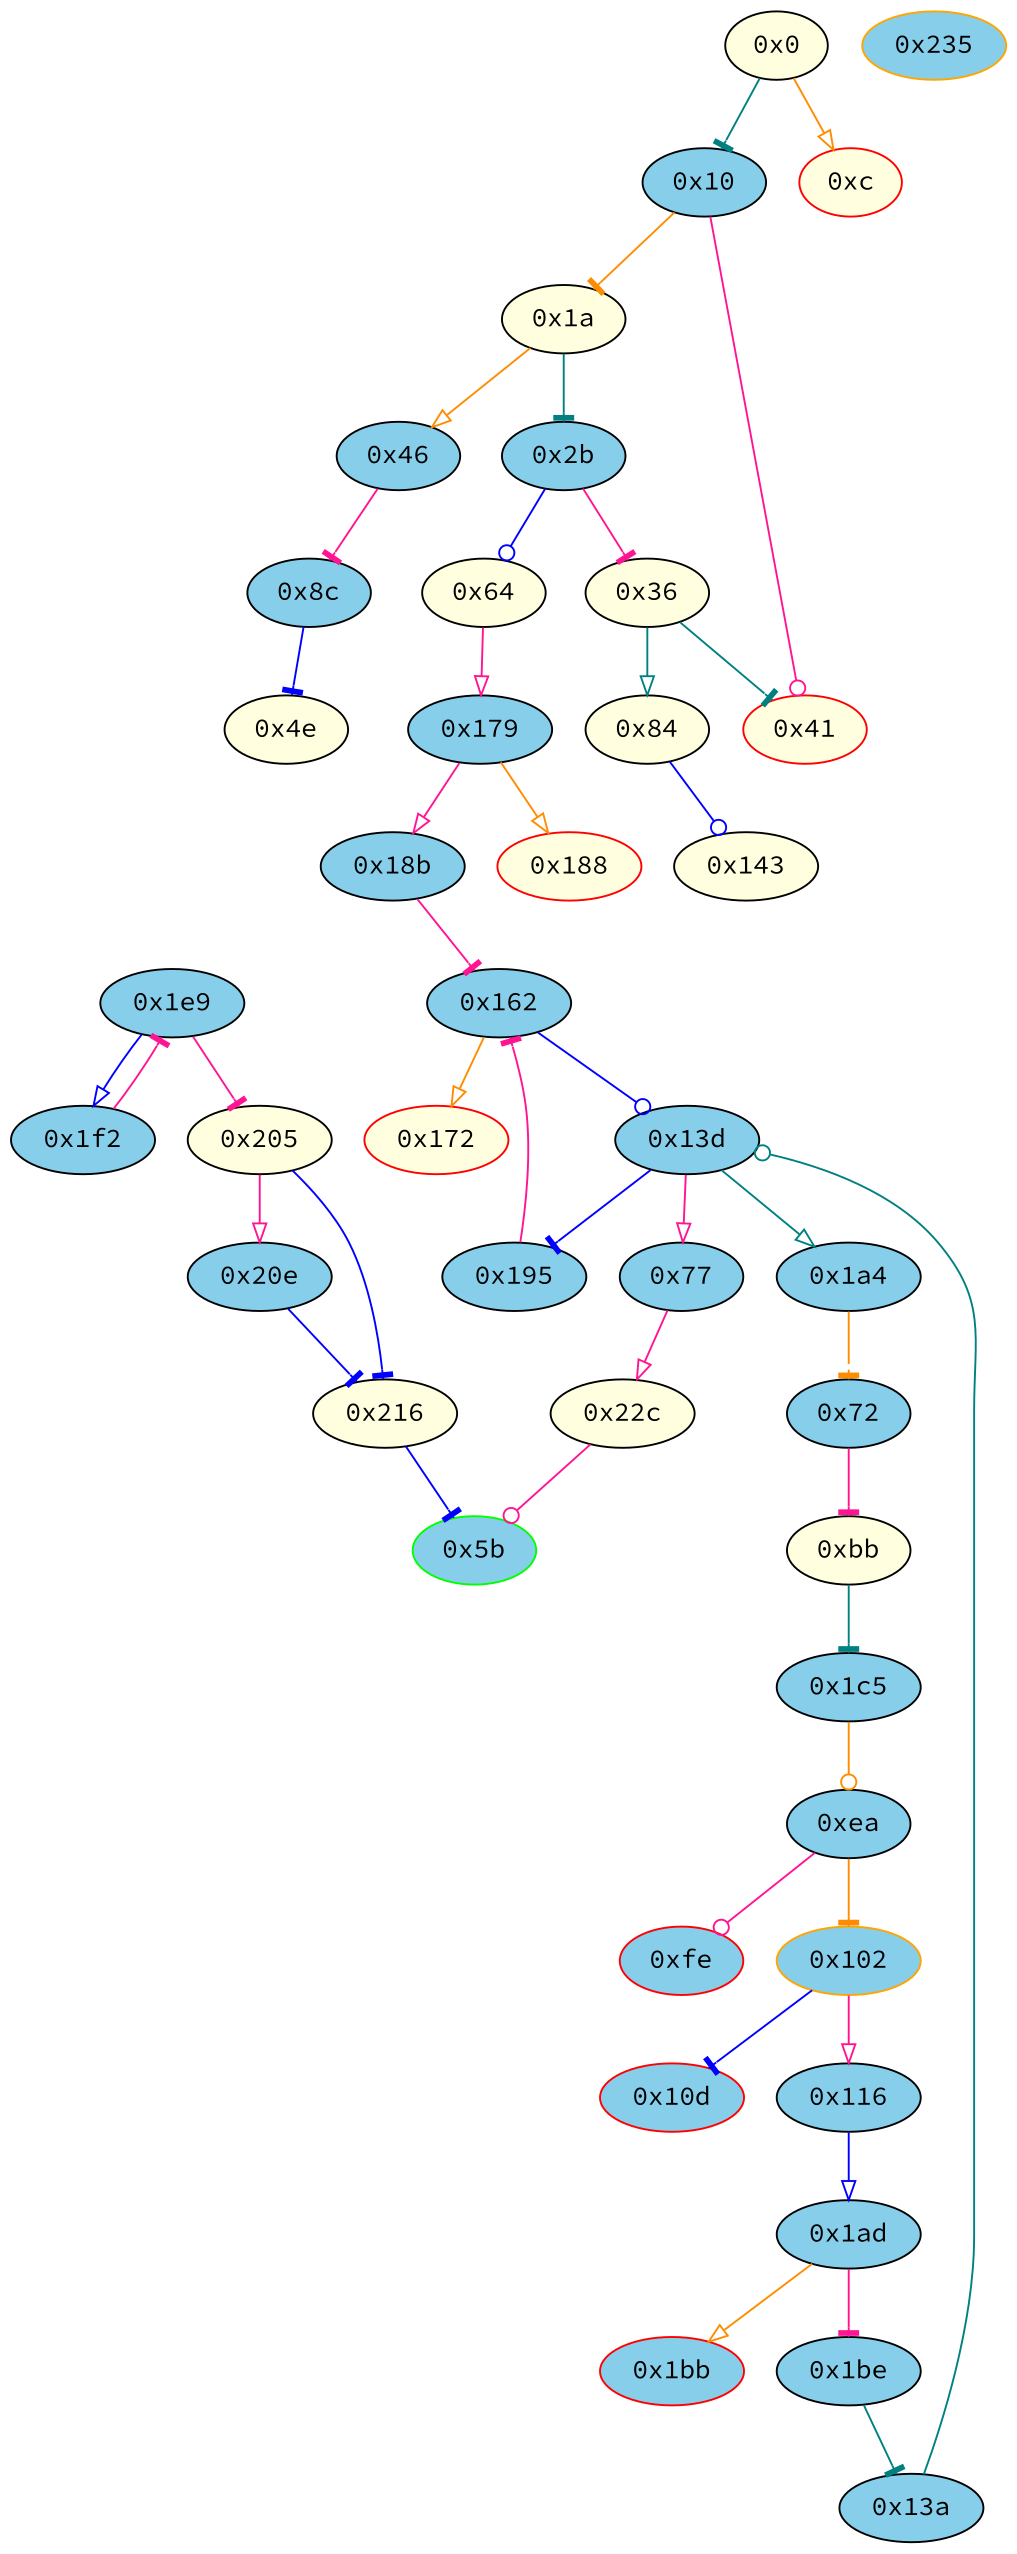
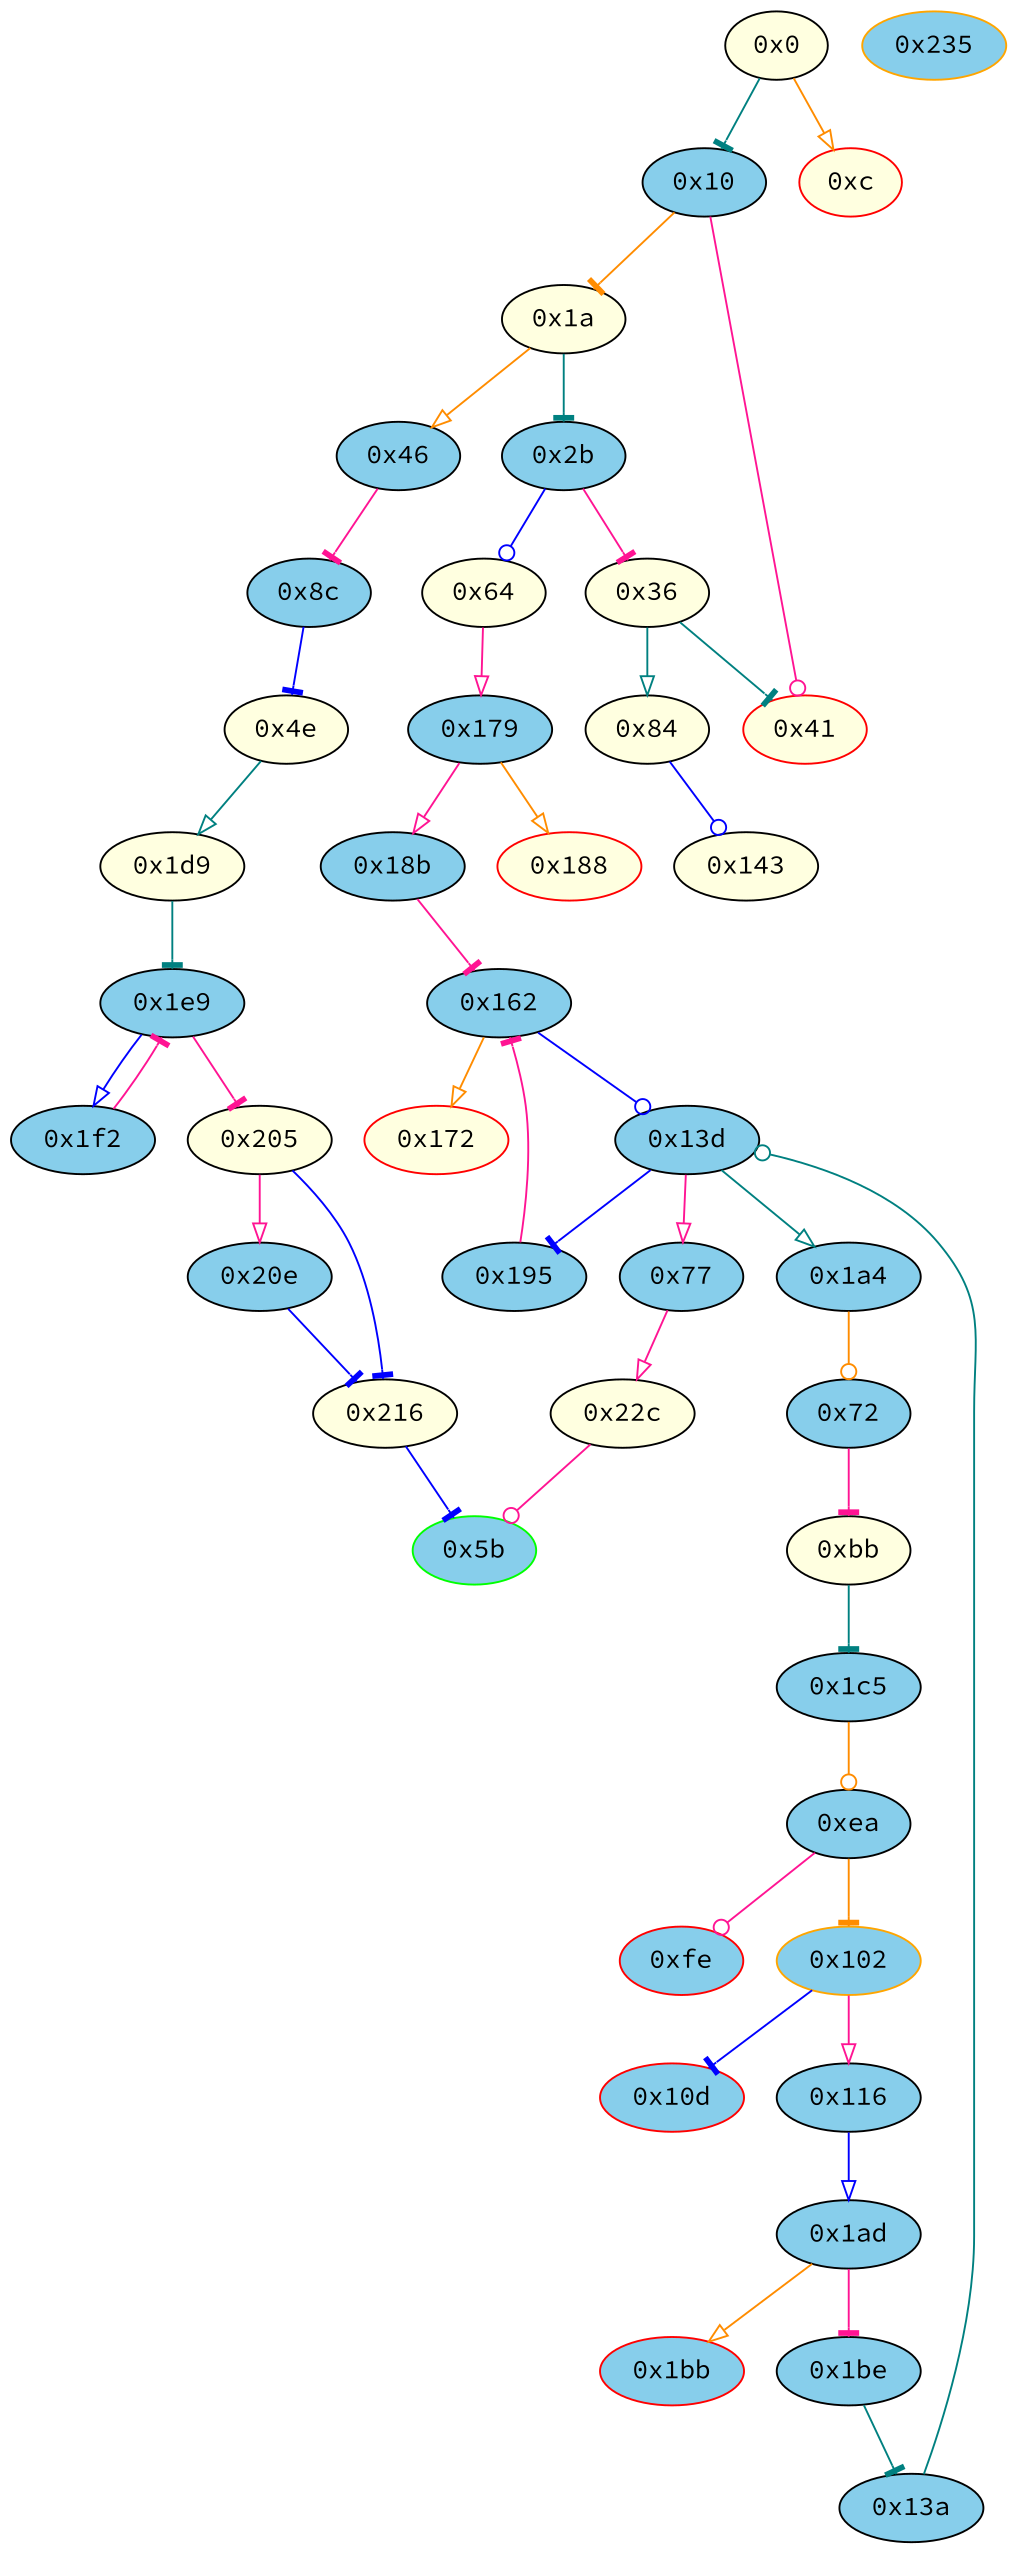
none -> (172, 866)
(849, 1338) -> (849, 1338)
